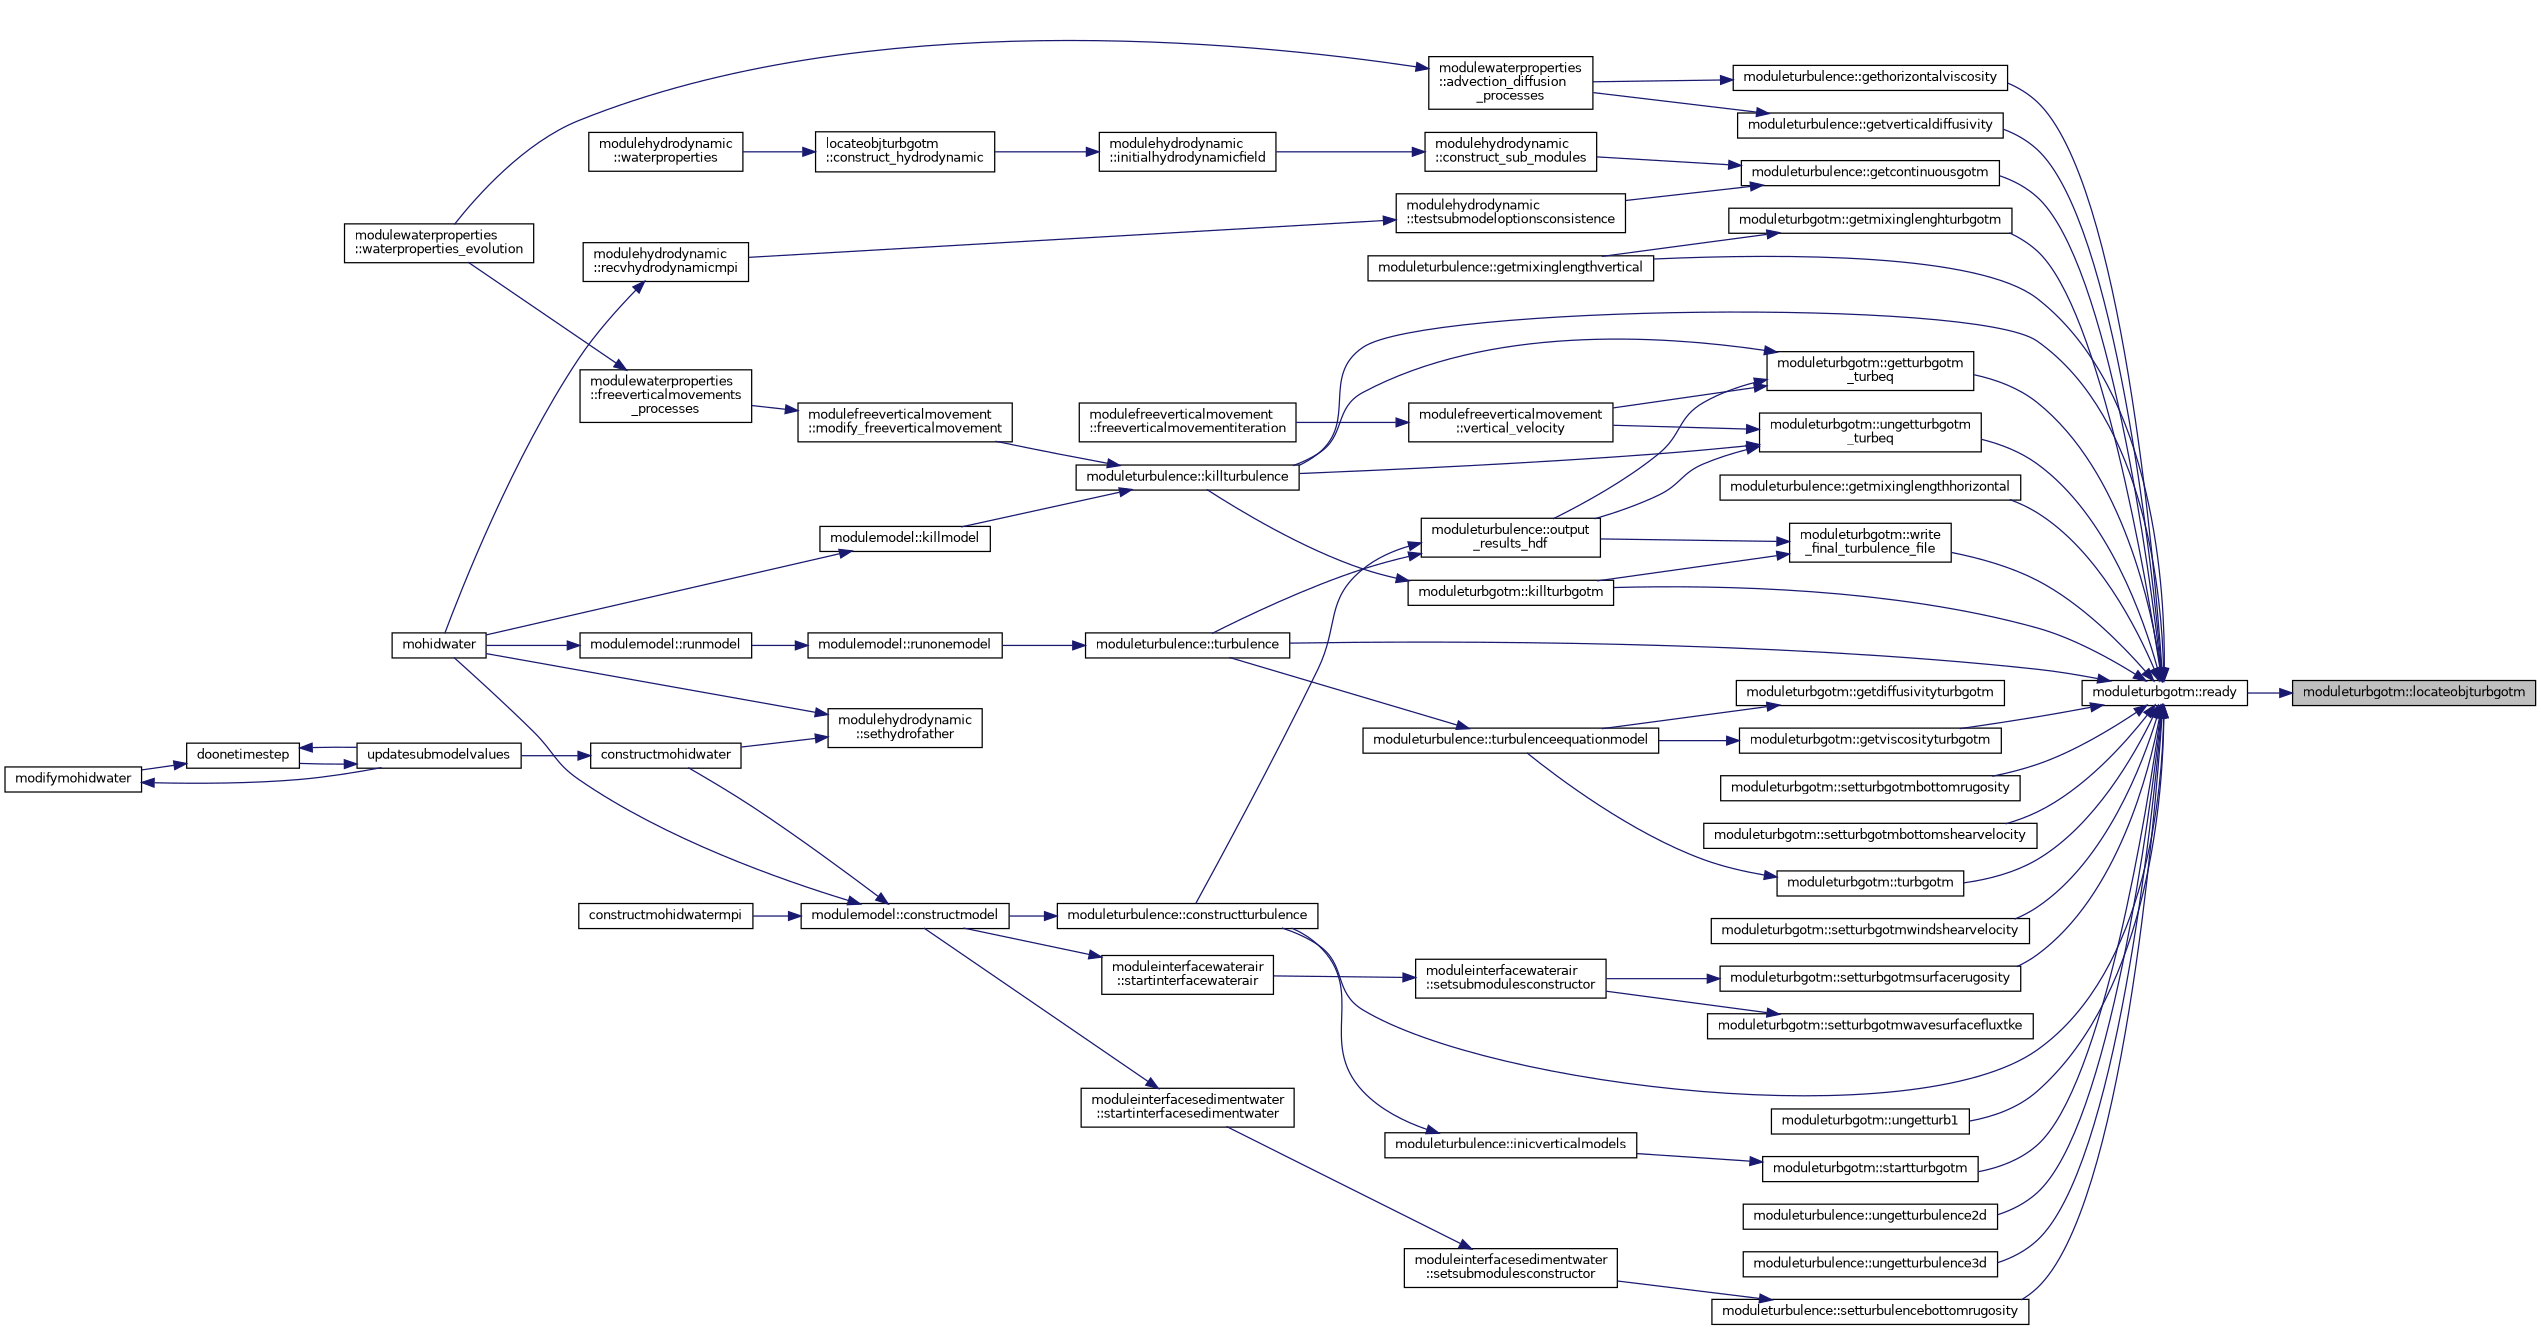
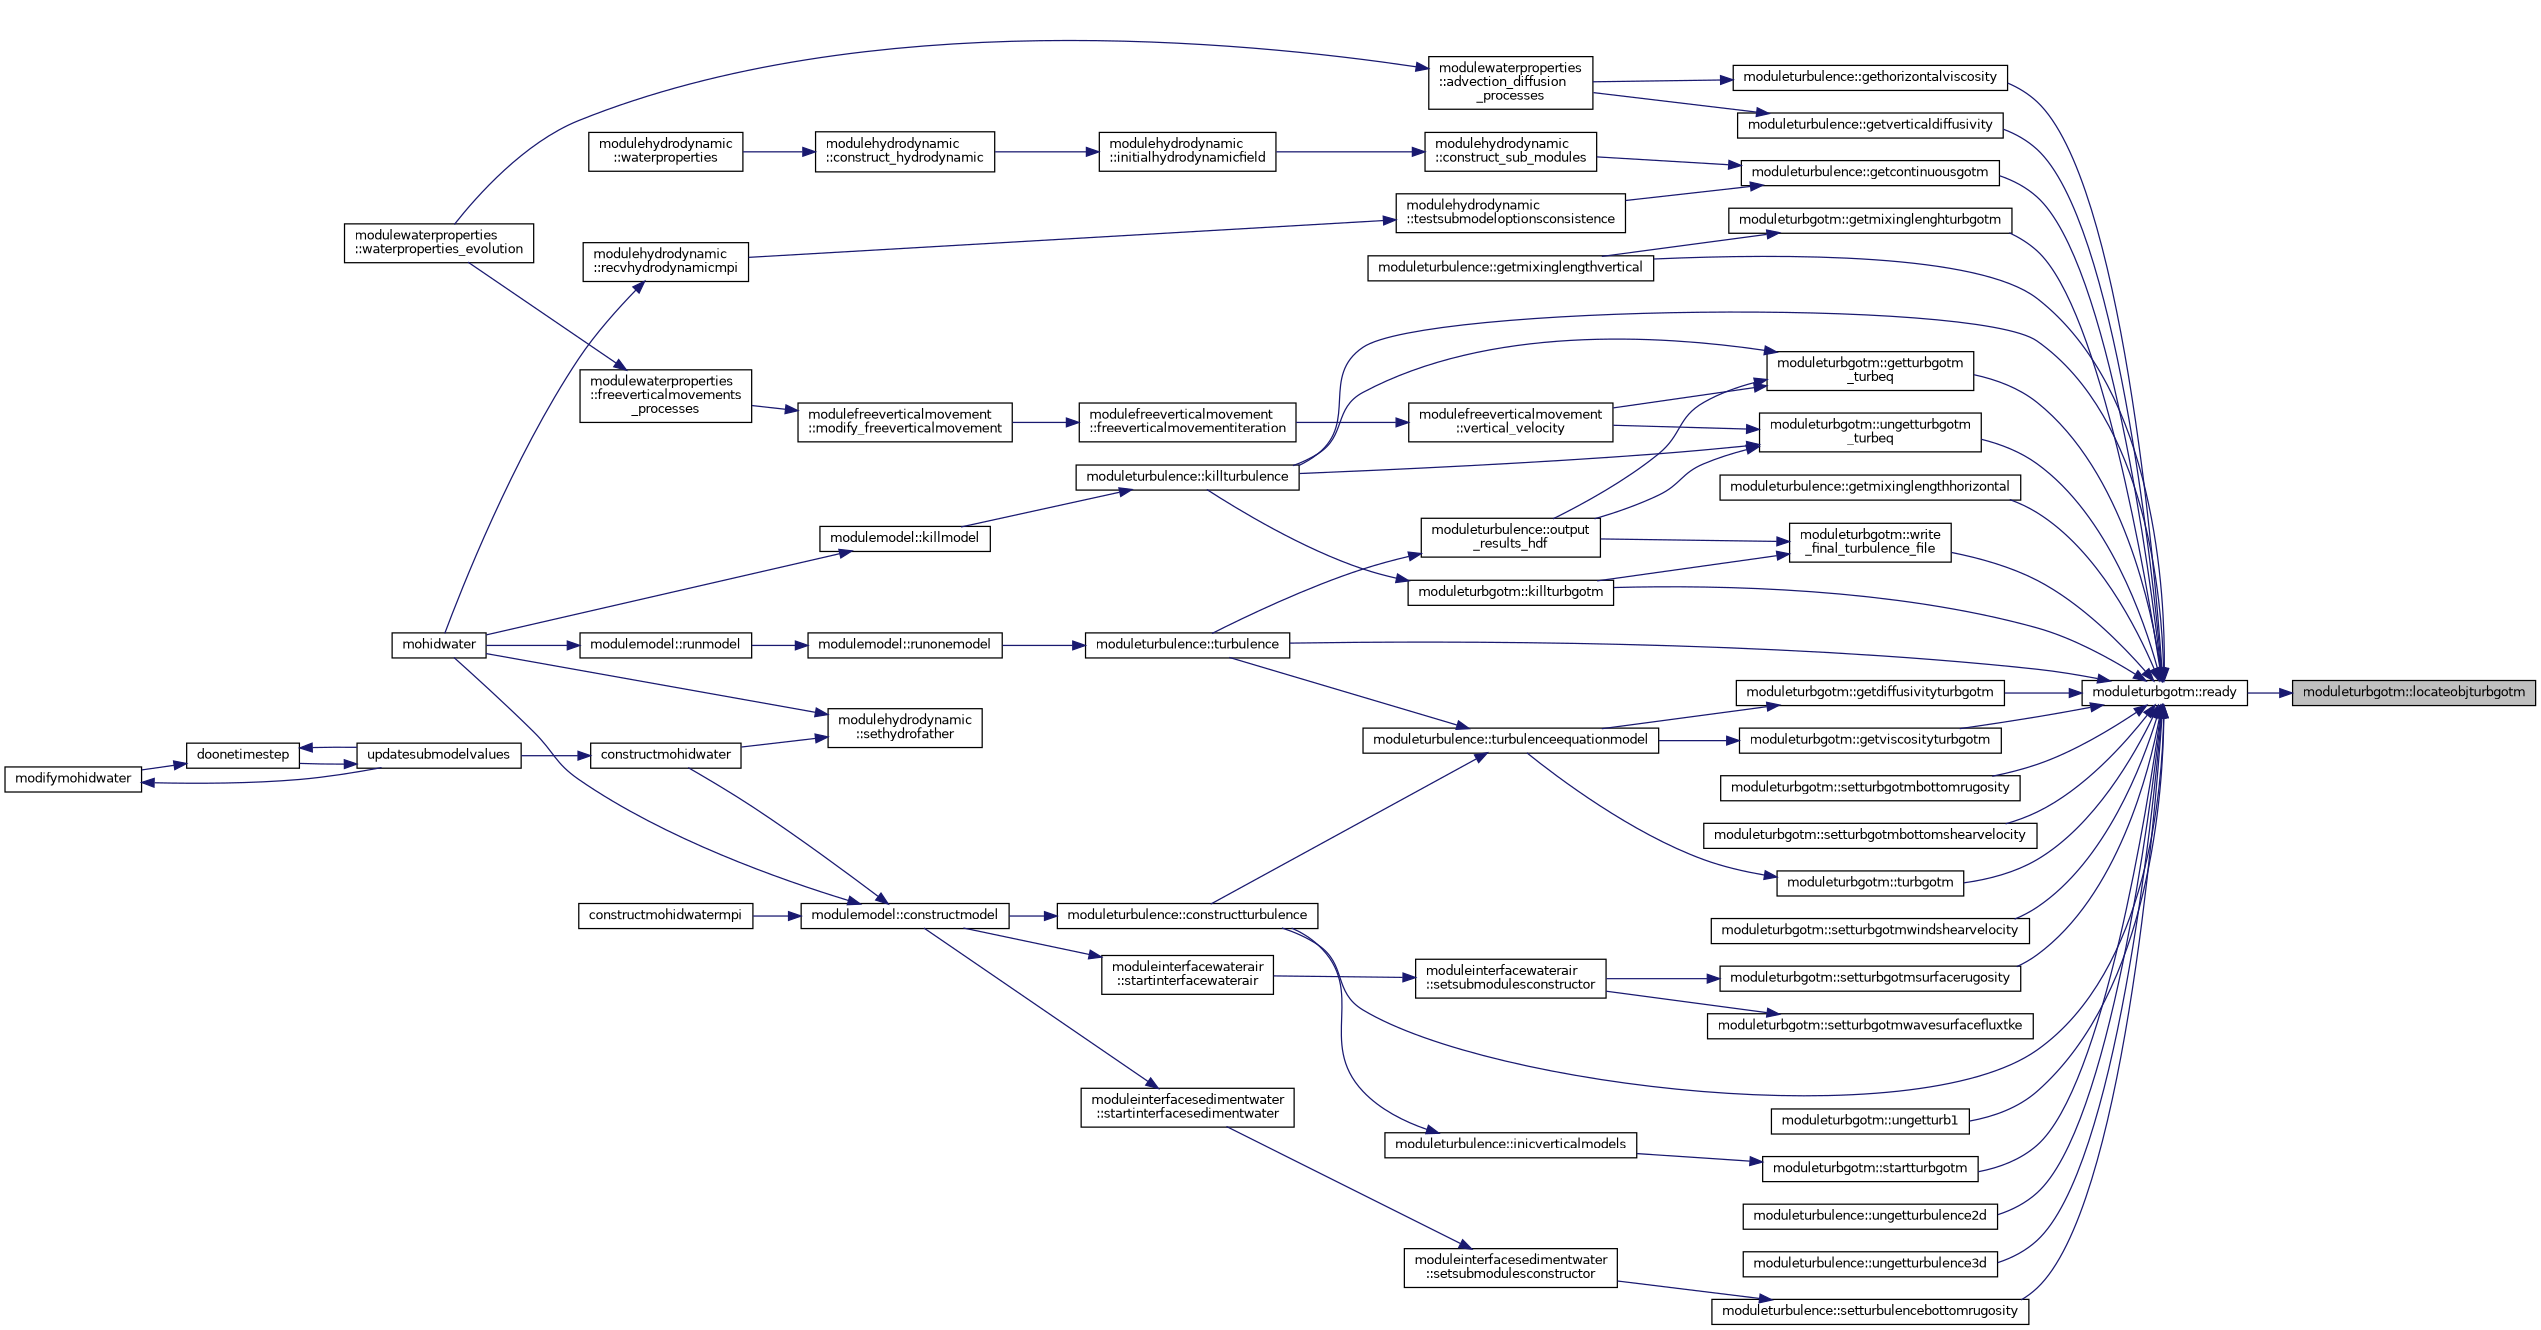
(905, 152) -> (905, 152)
(1051, 453) -> (1039, 422)
none -> (2037, 693)
(1296, 714) -> (1343, 832)
